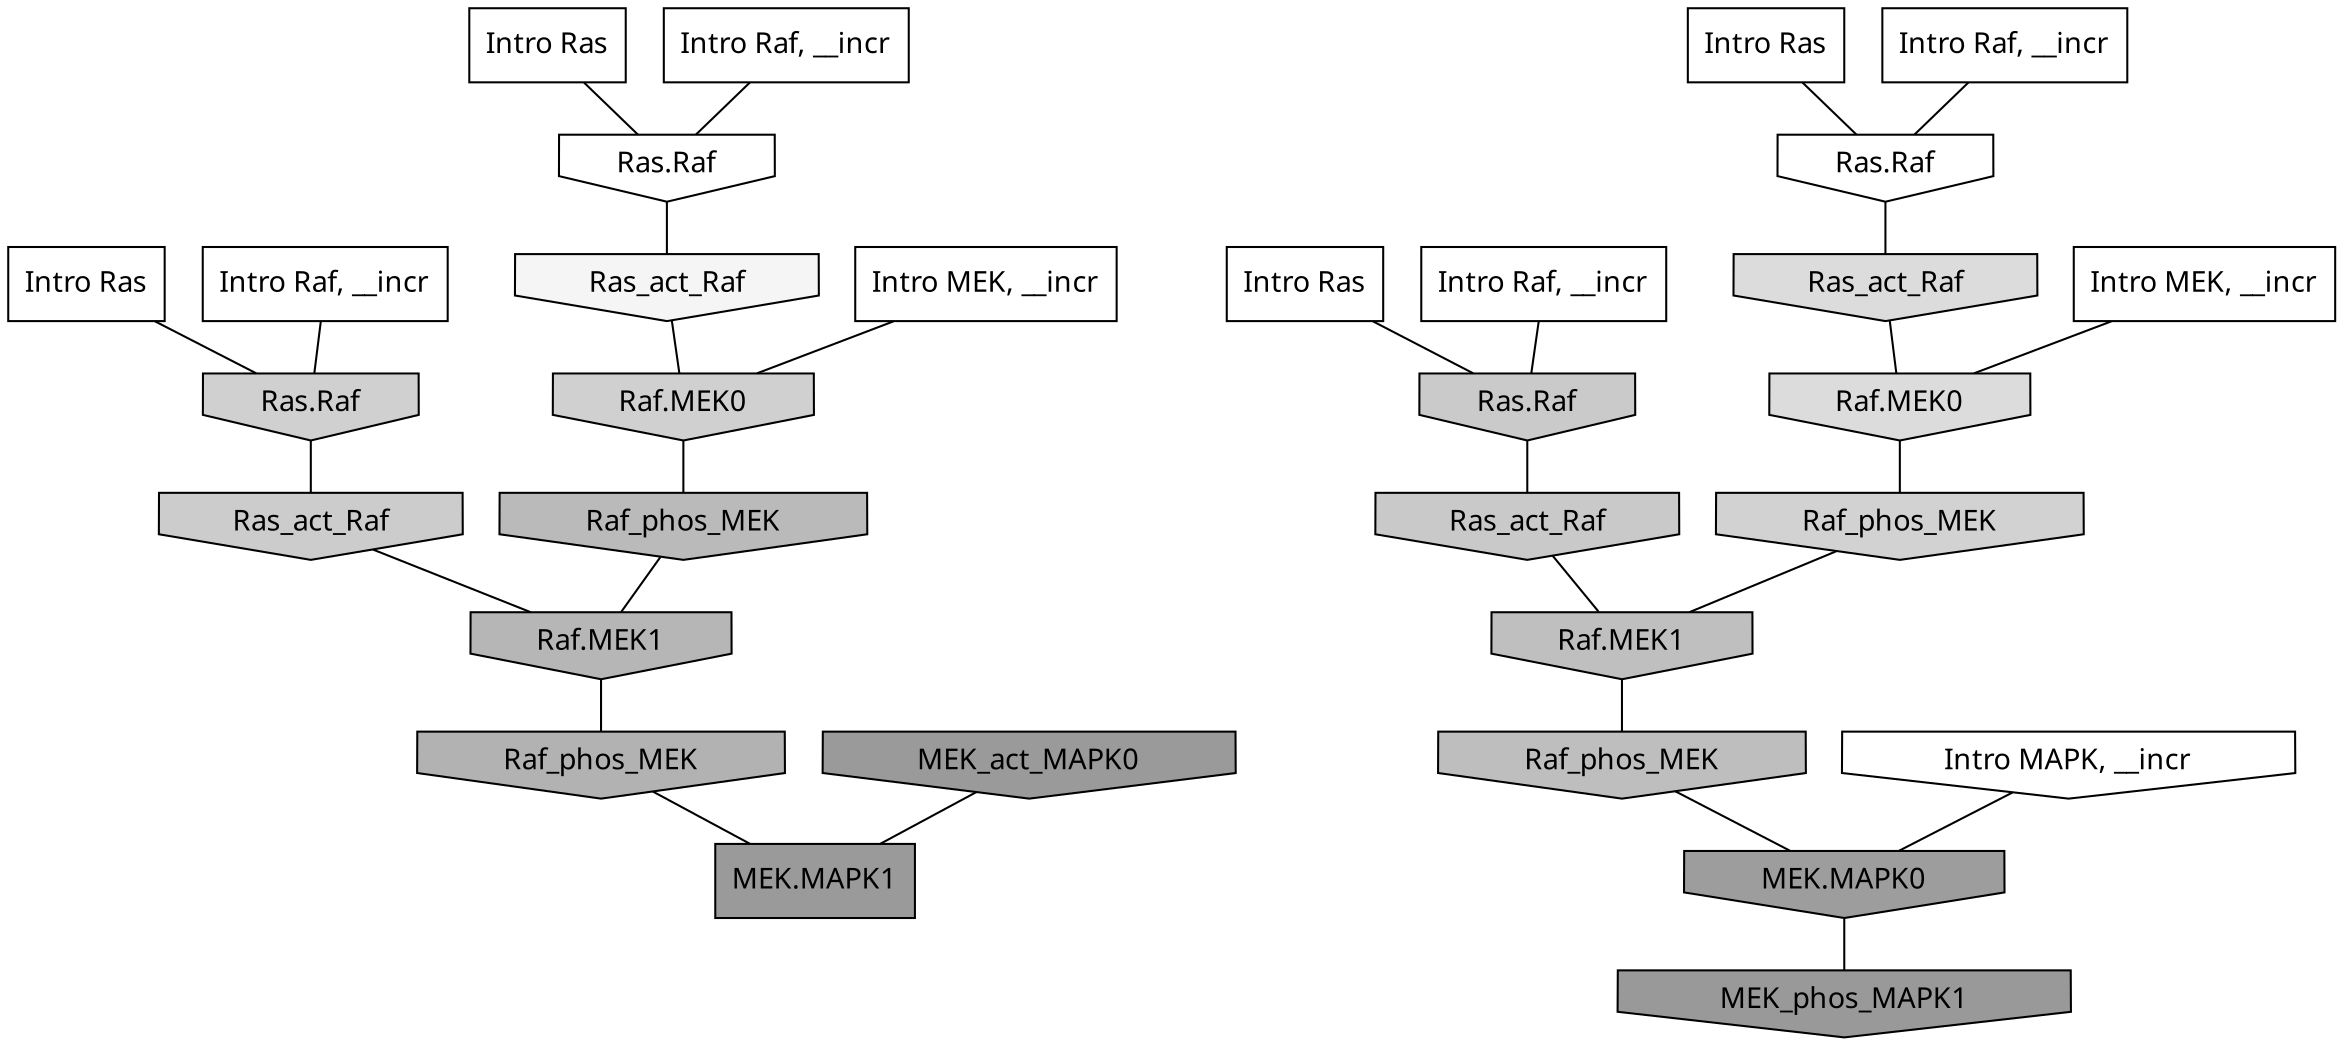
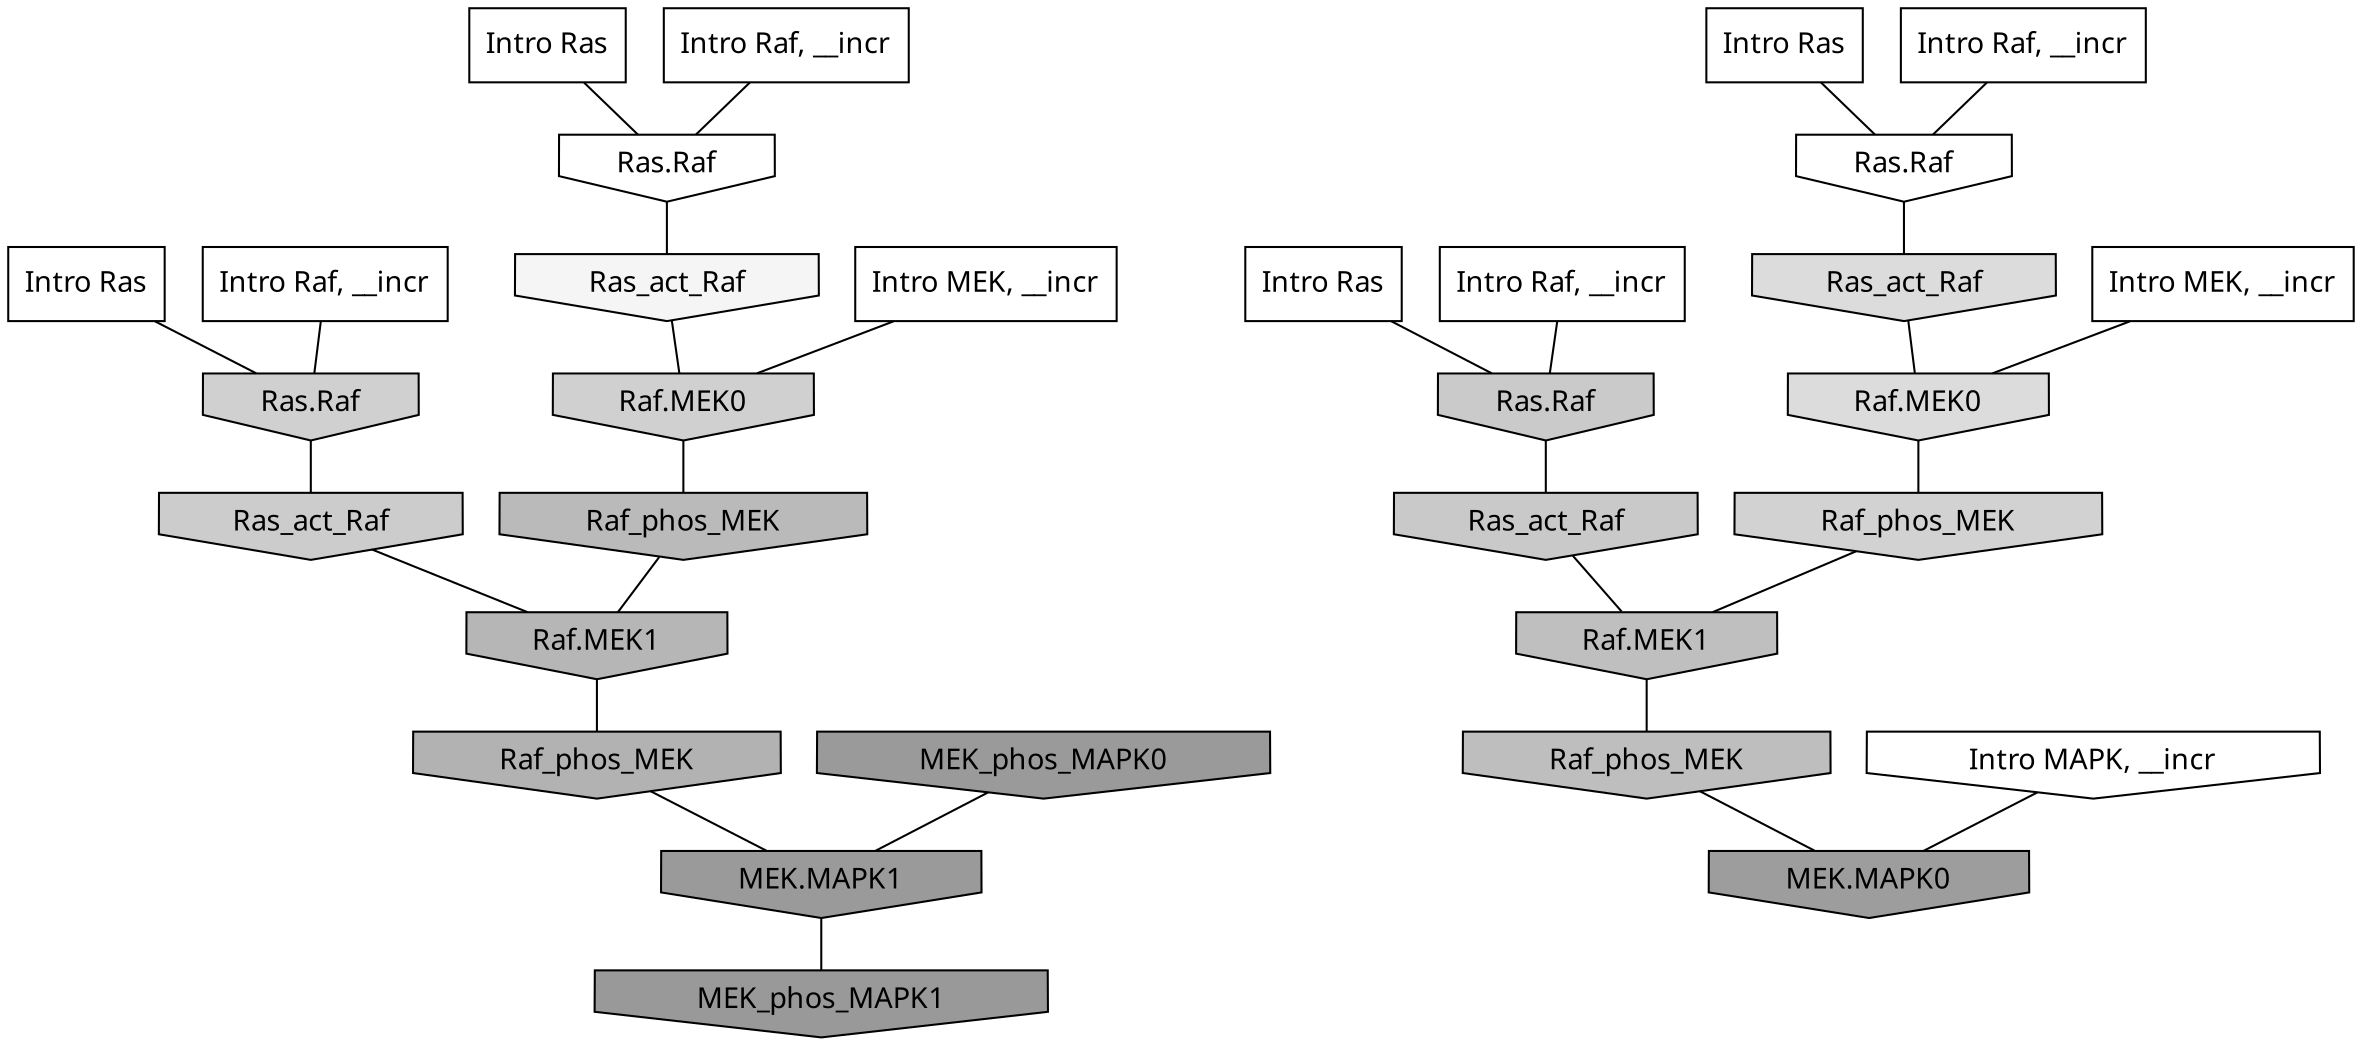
(1029, 762) -> (1044, 762)
(815, 881) -> (821, 881)
(1844, 944) -> (821, 944)
